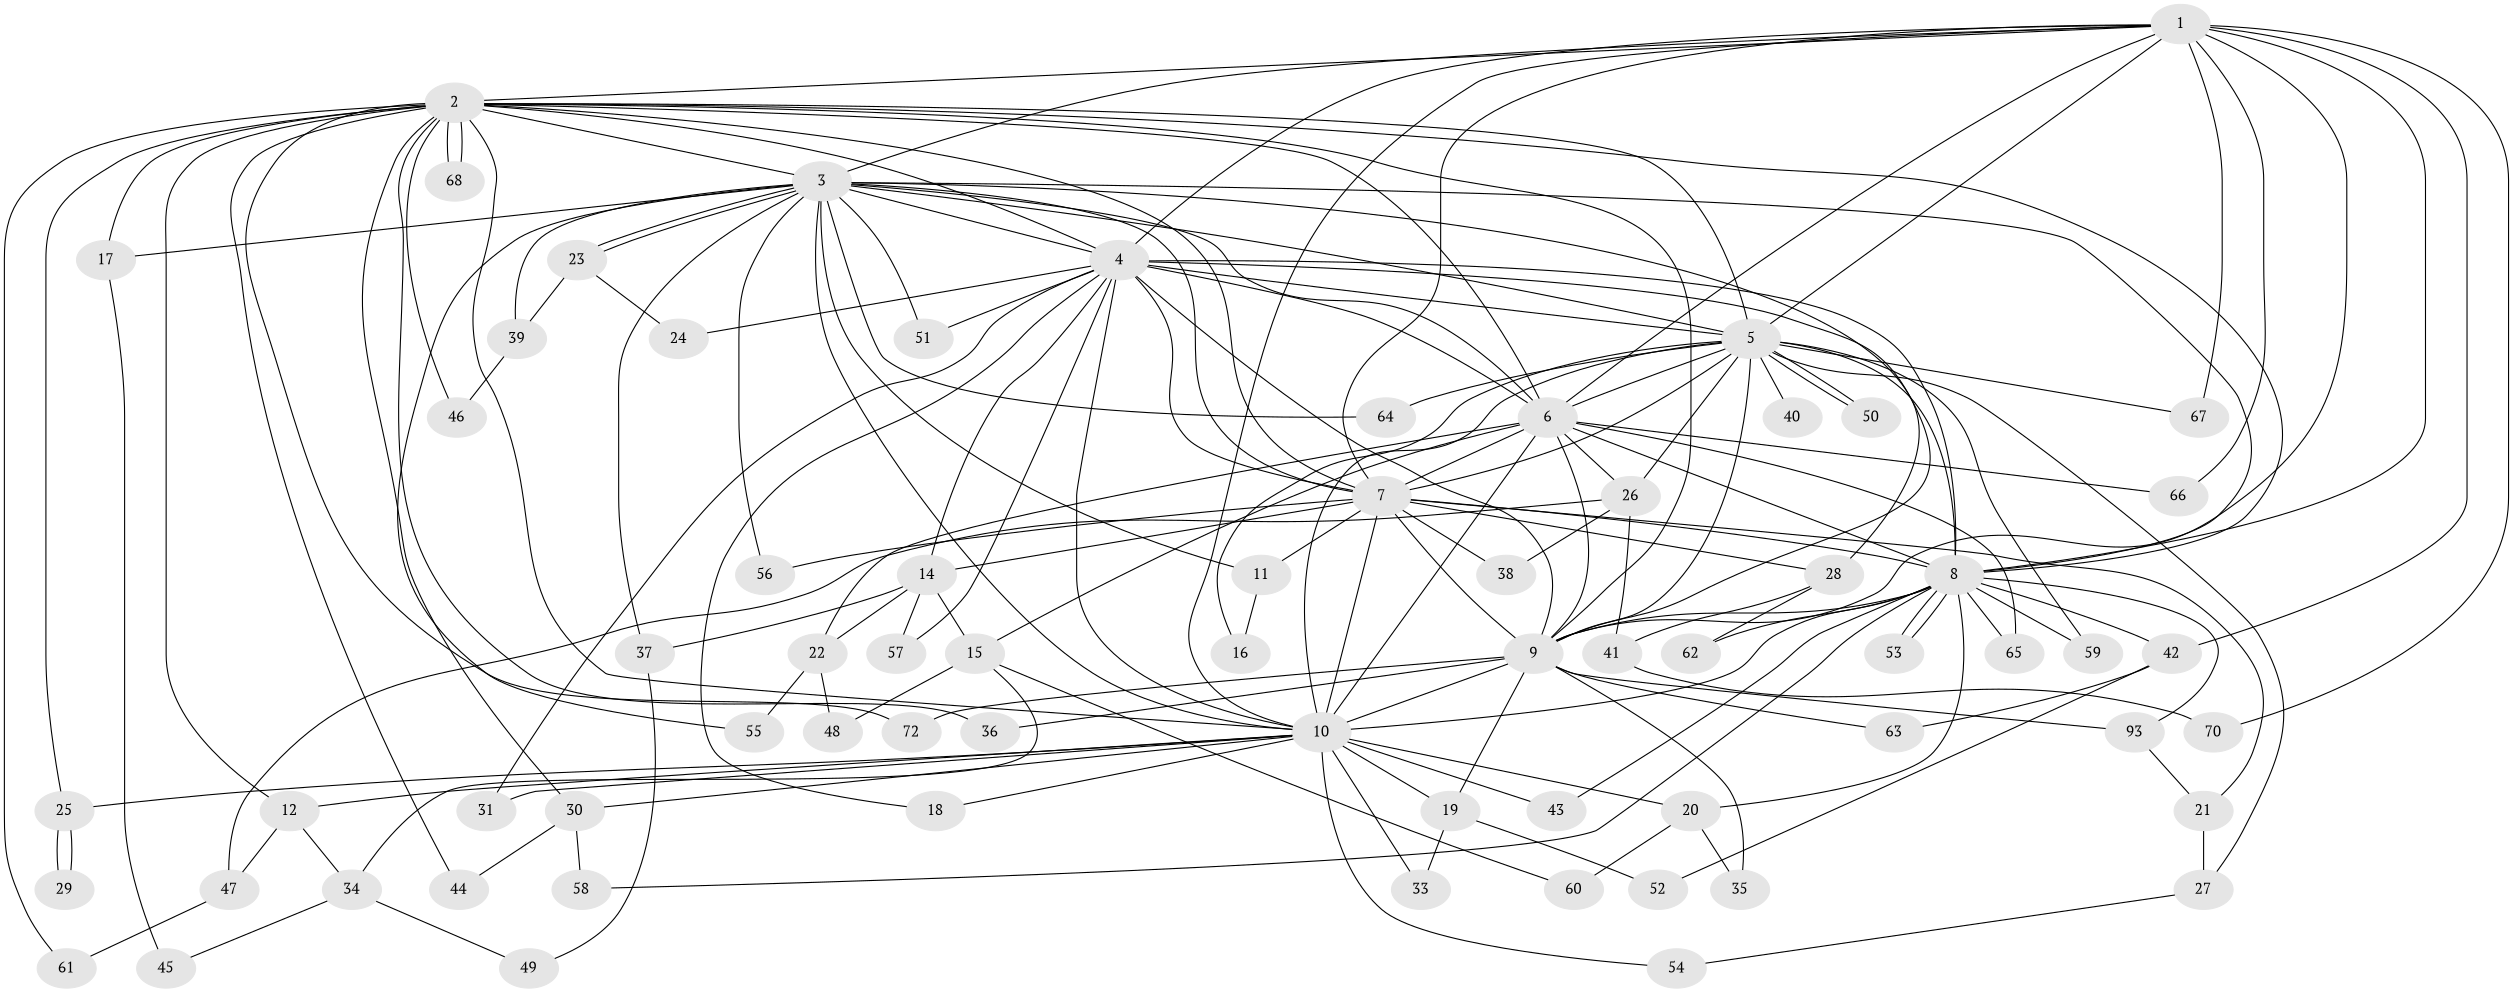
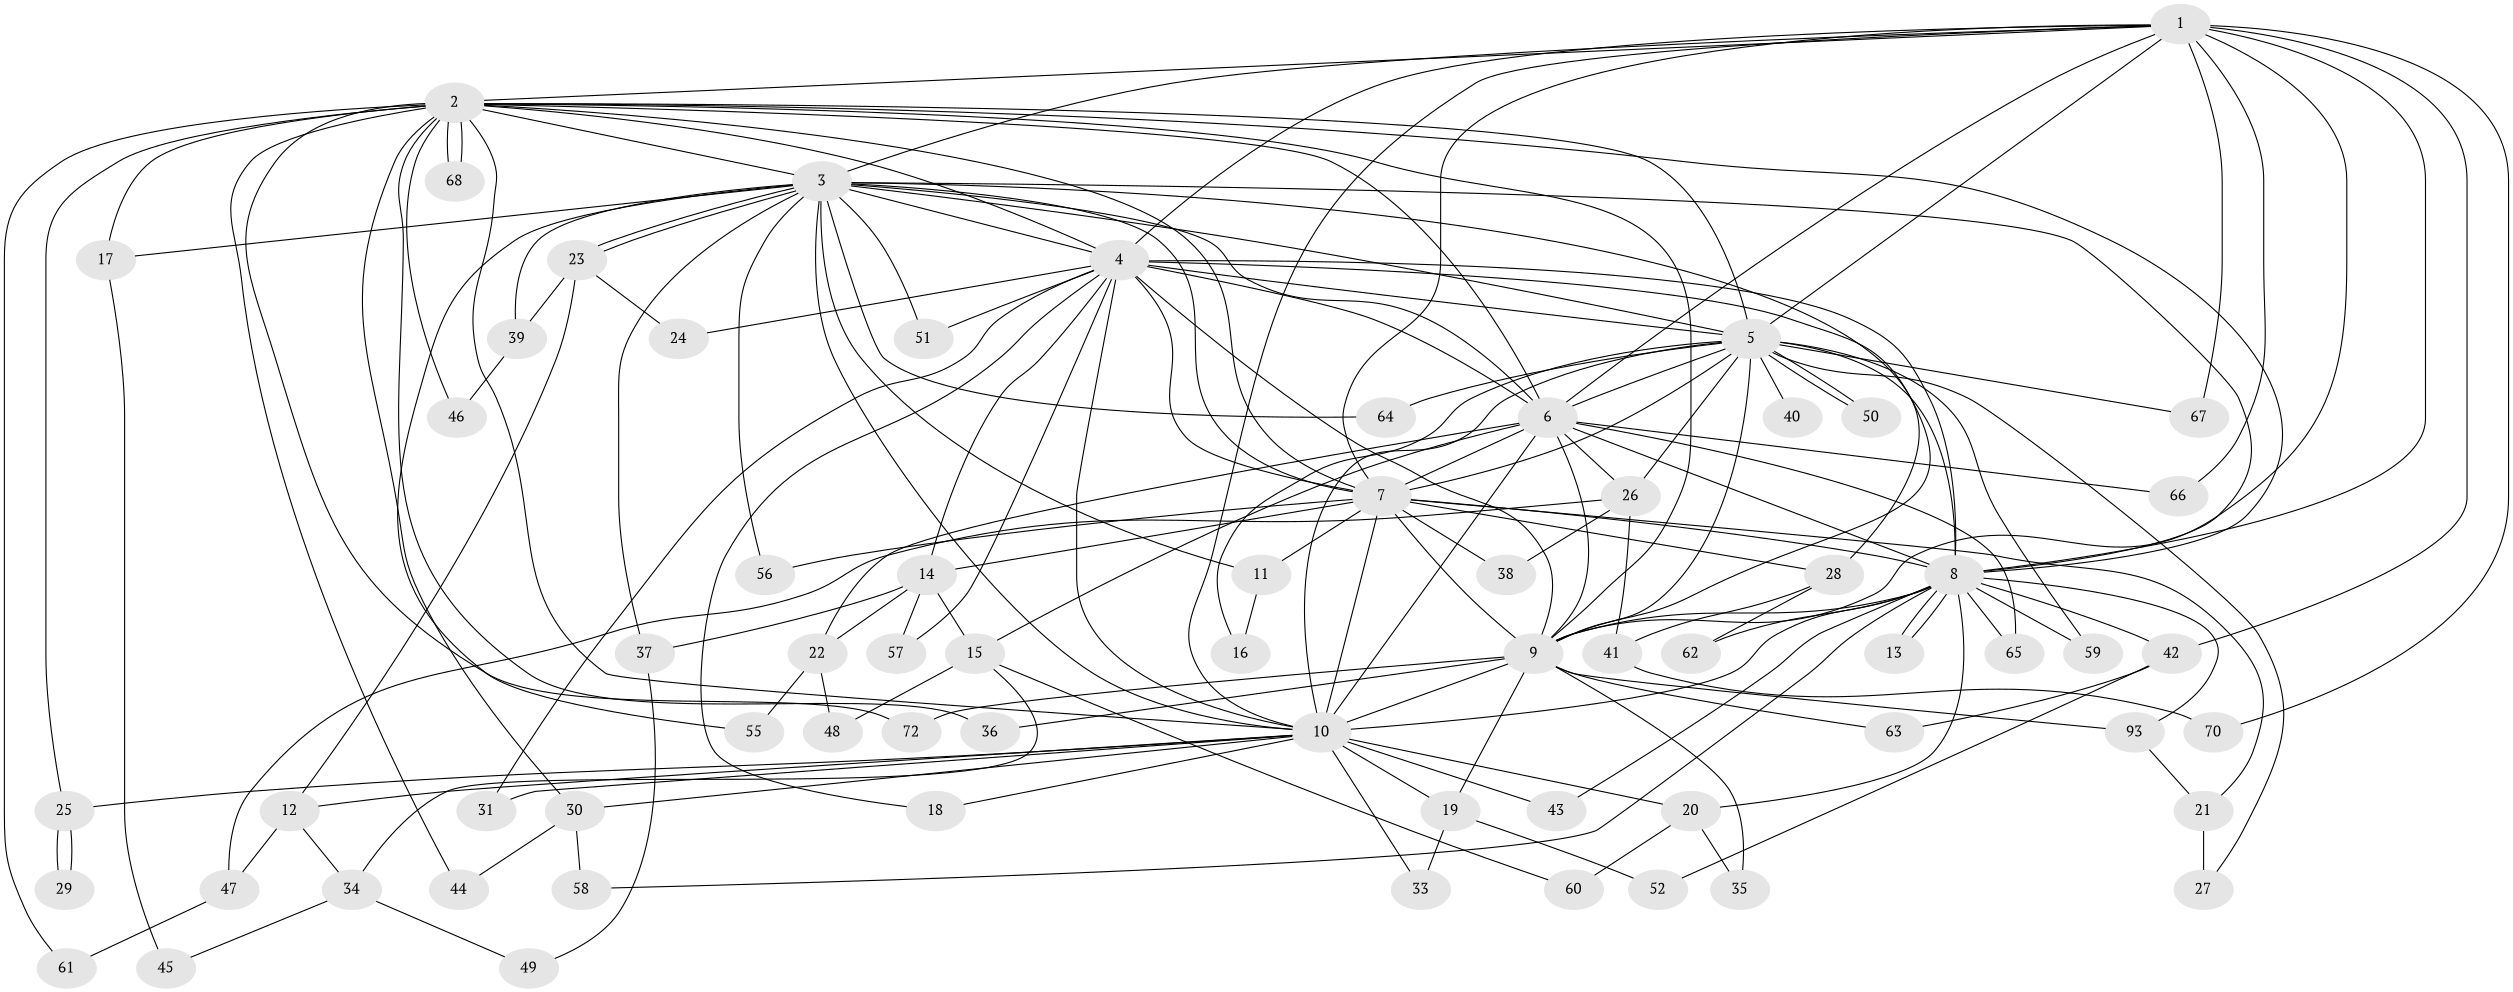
(166, 374) -> (463, 548)
(1894, 654) -> (1894, 654)
(1677, 968) -> none
